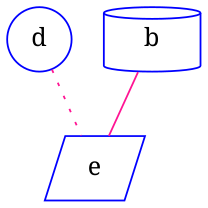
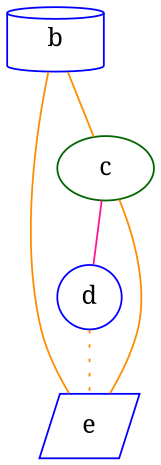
(67, 103) -> (90, 362)
(123, 104) -> (31, 235)
none -> (106, 168)
